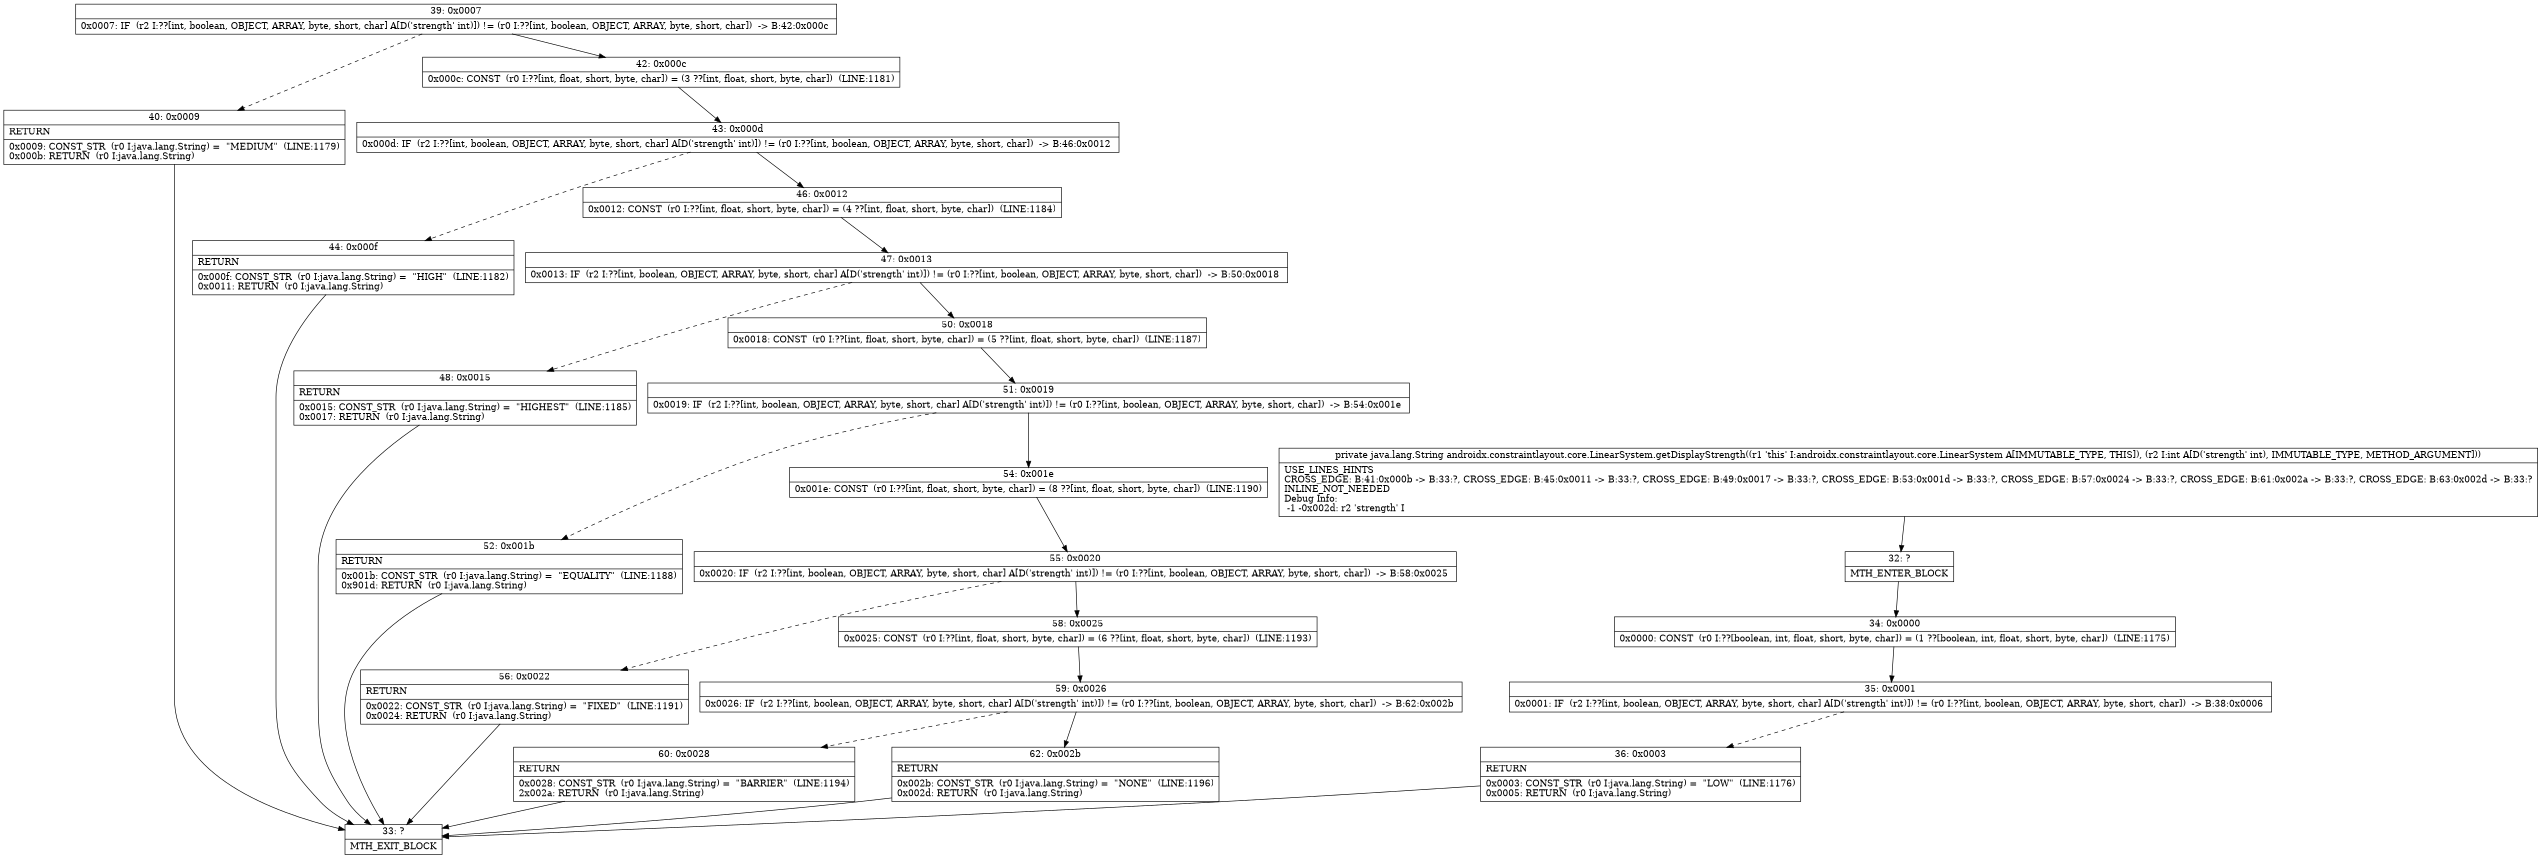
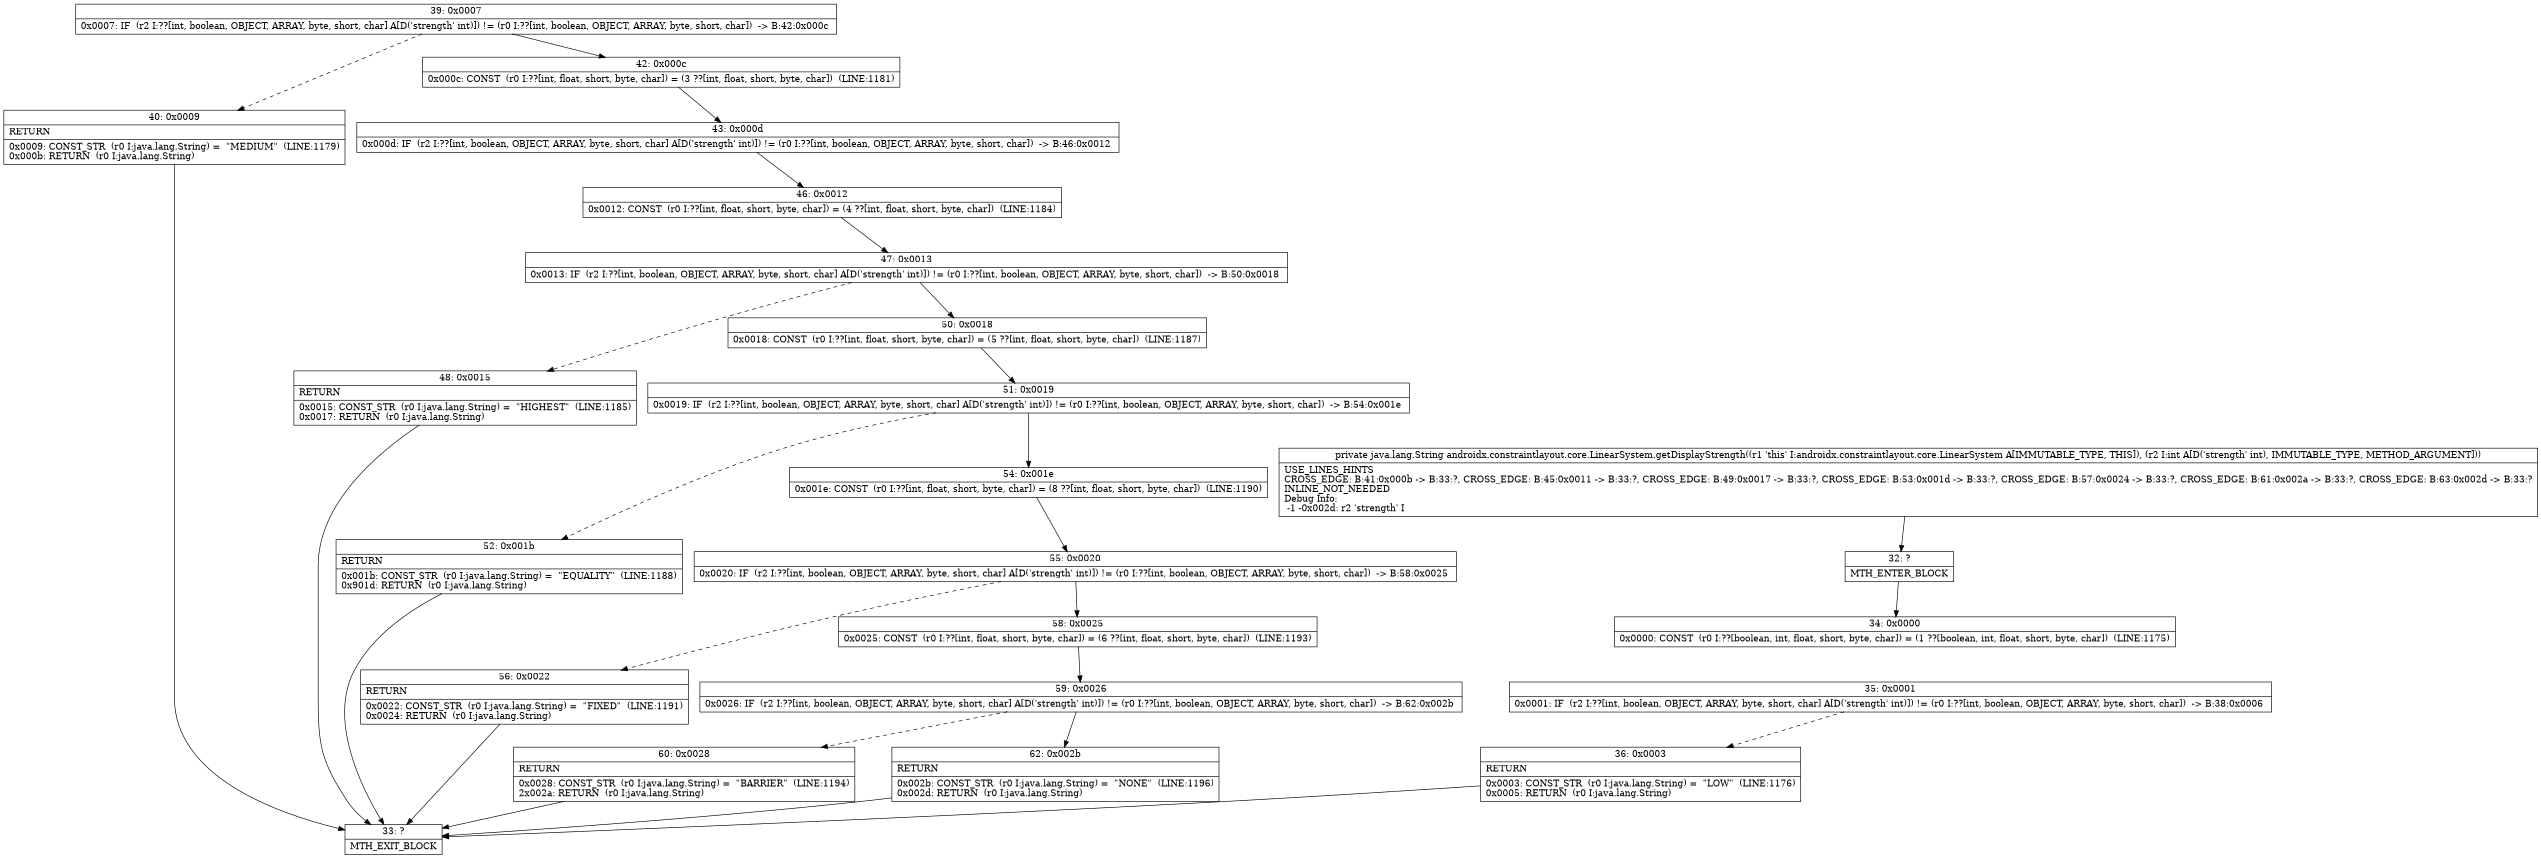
(353, 268) -> none
(1893, 661) -> none
